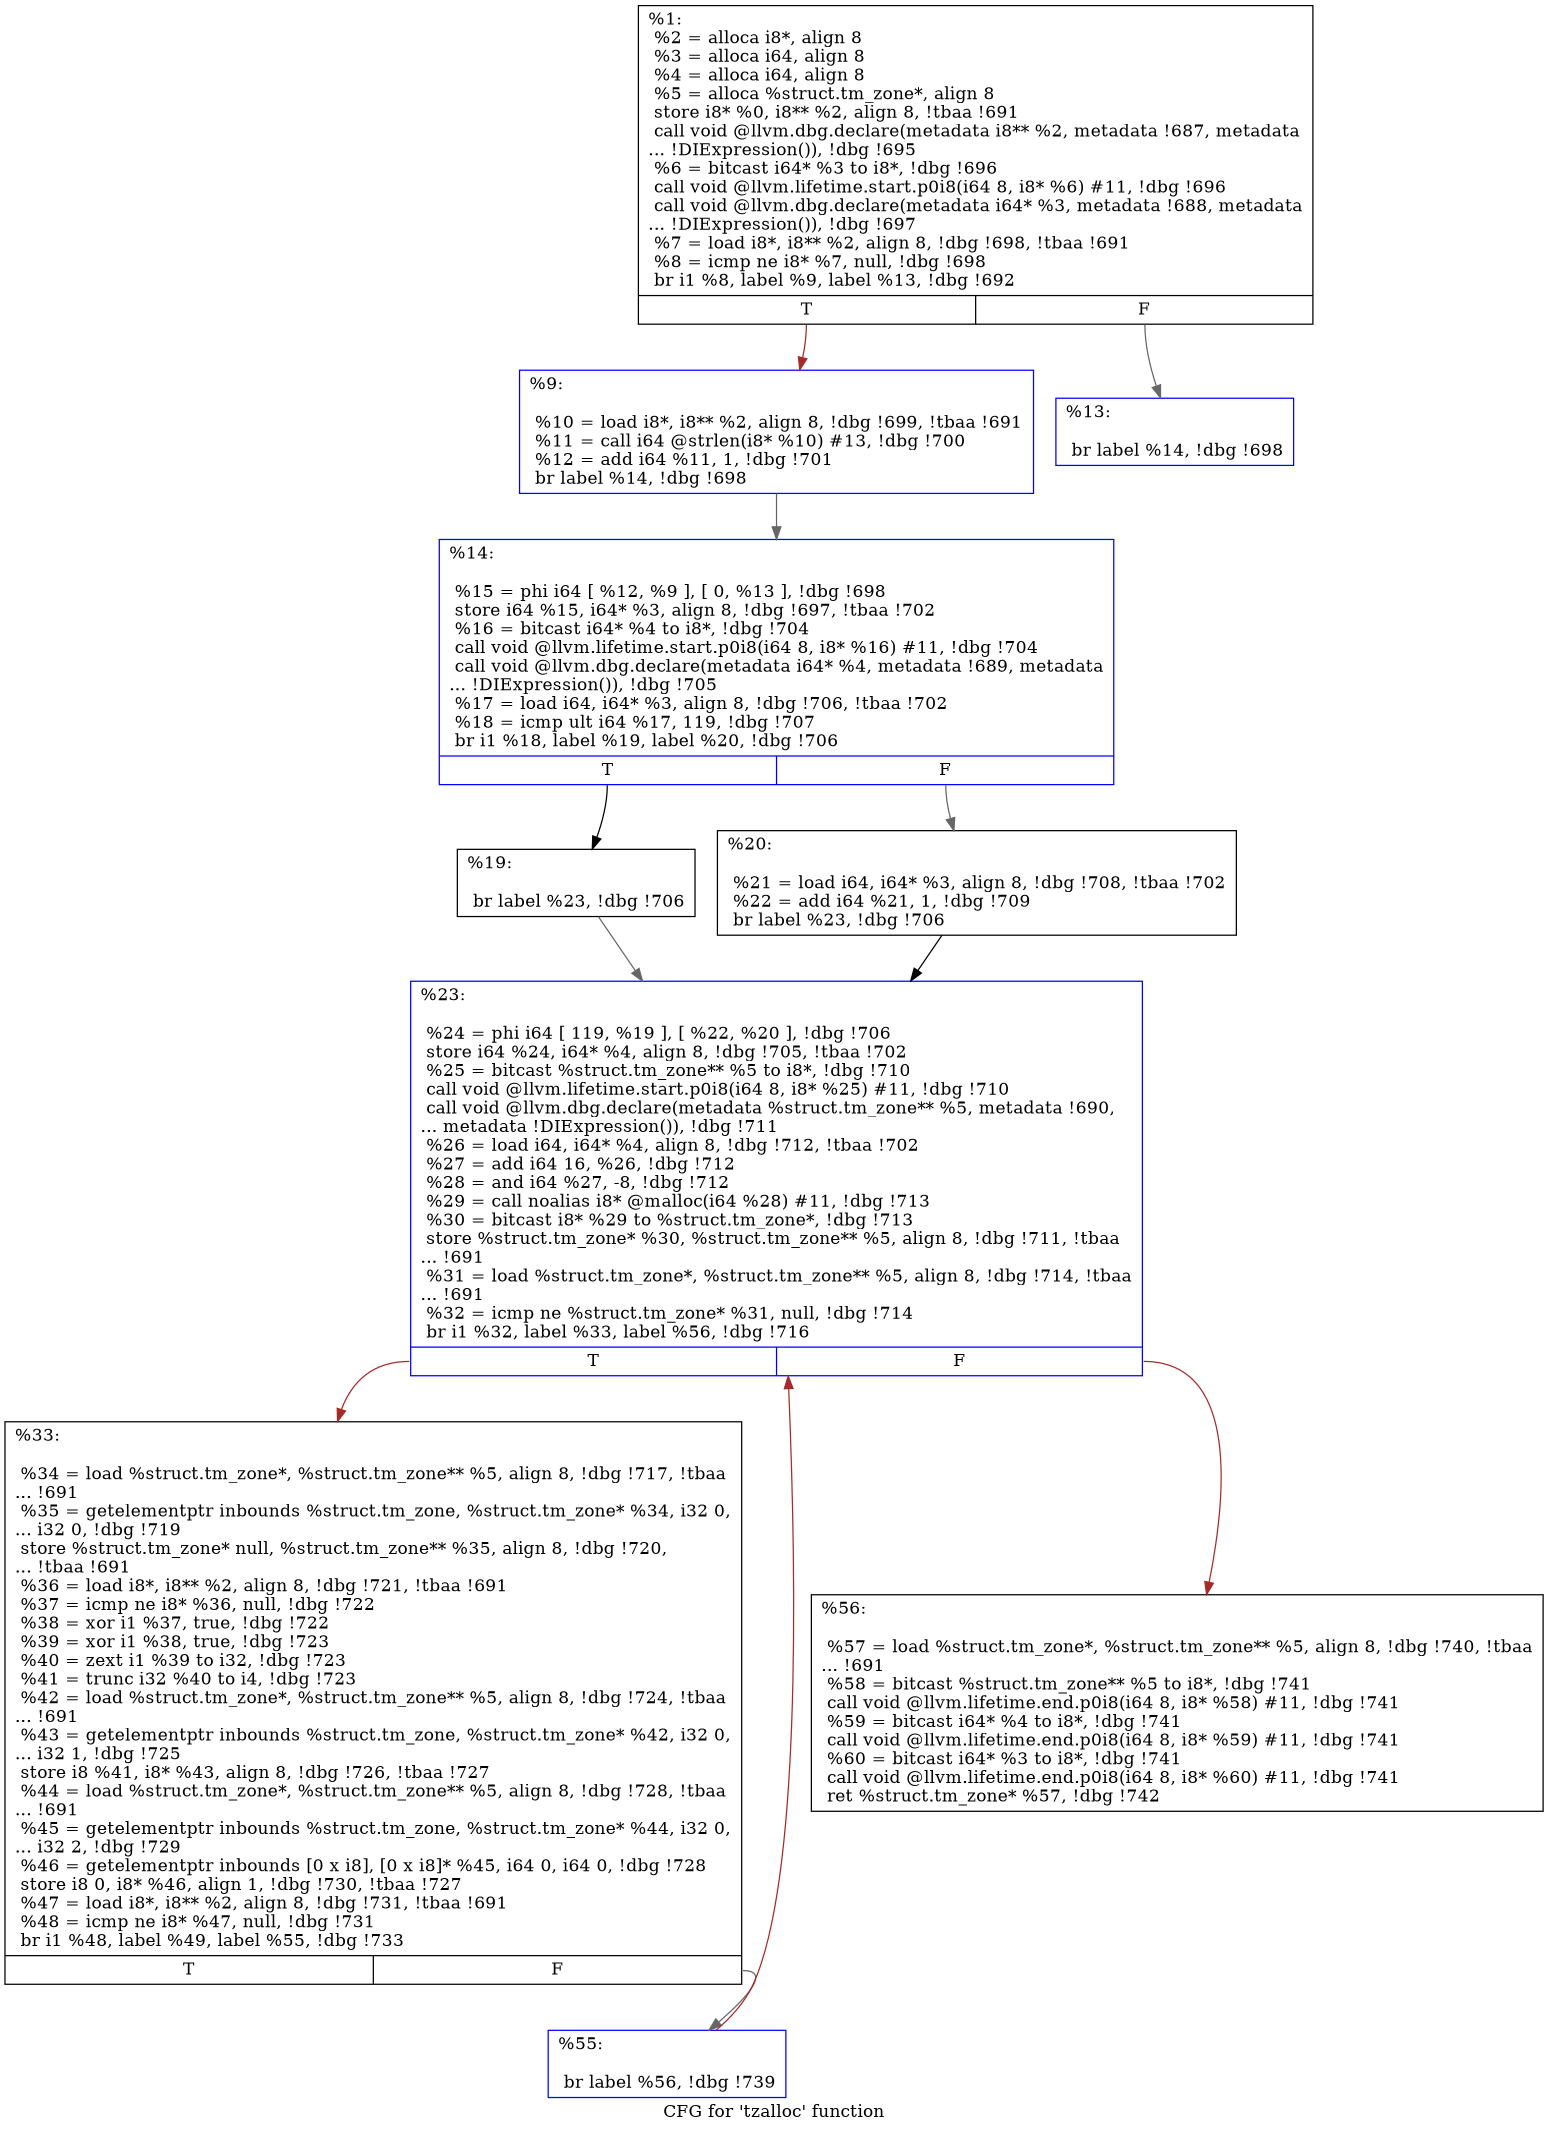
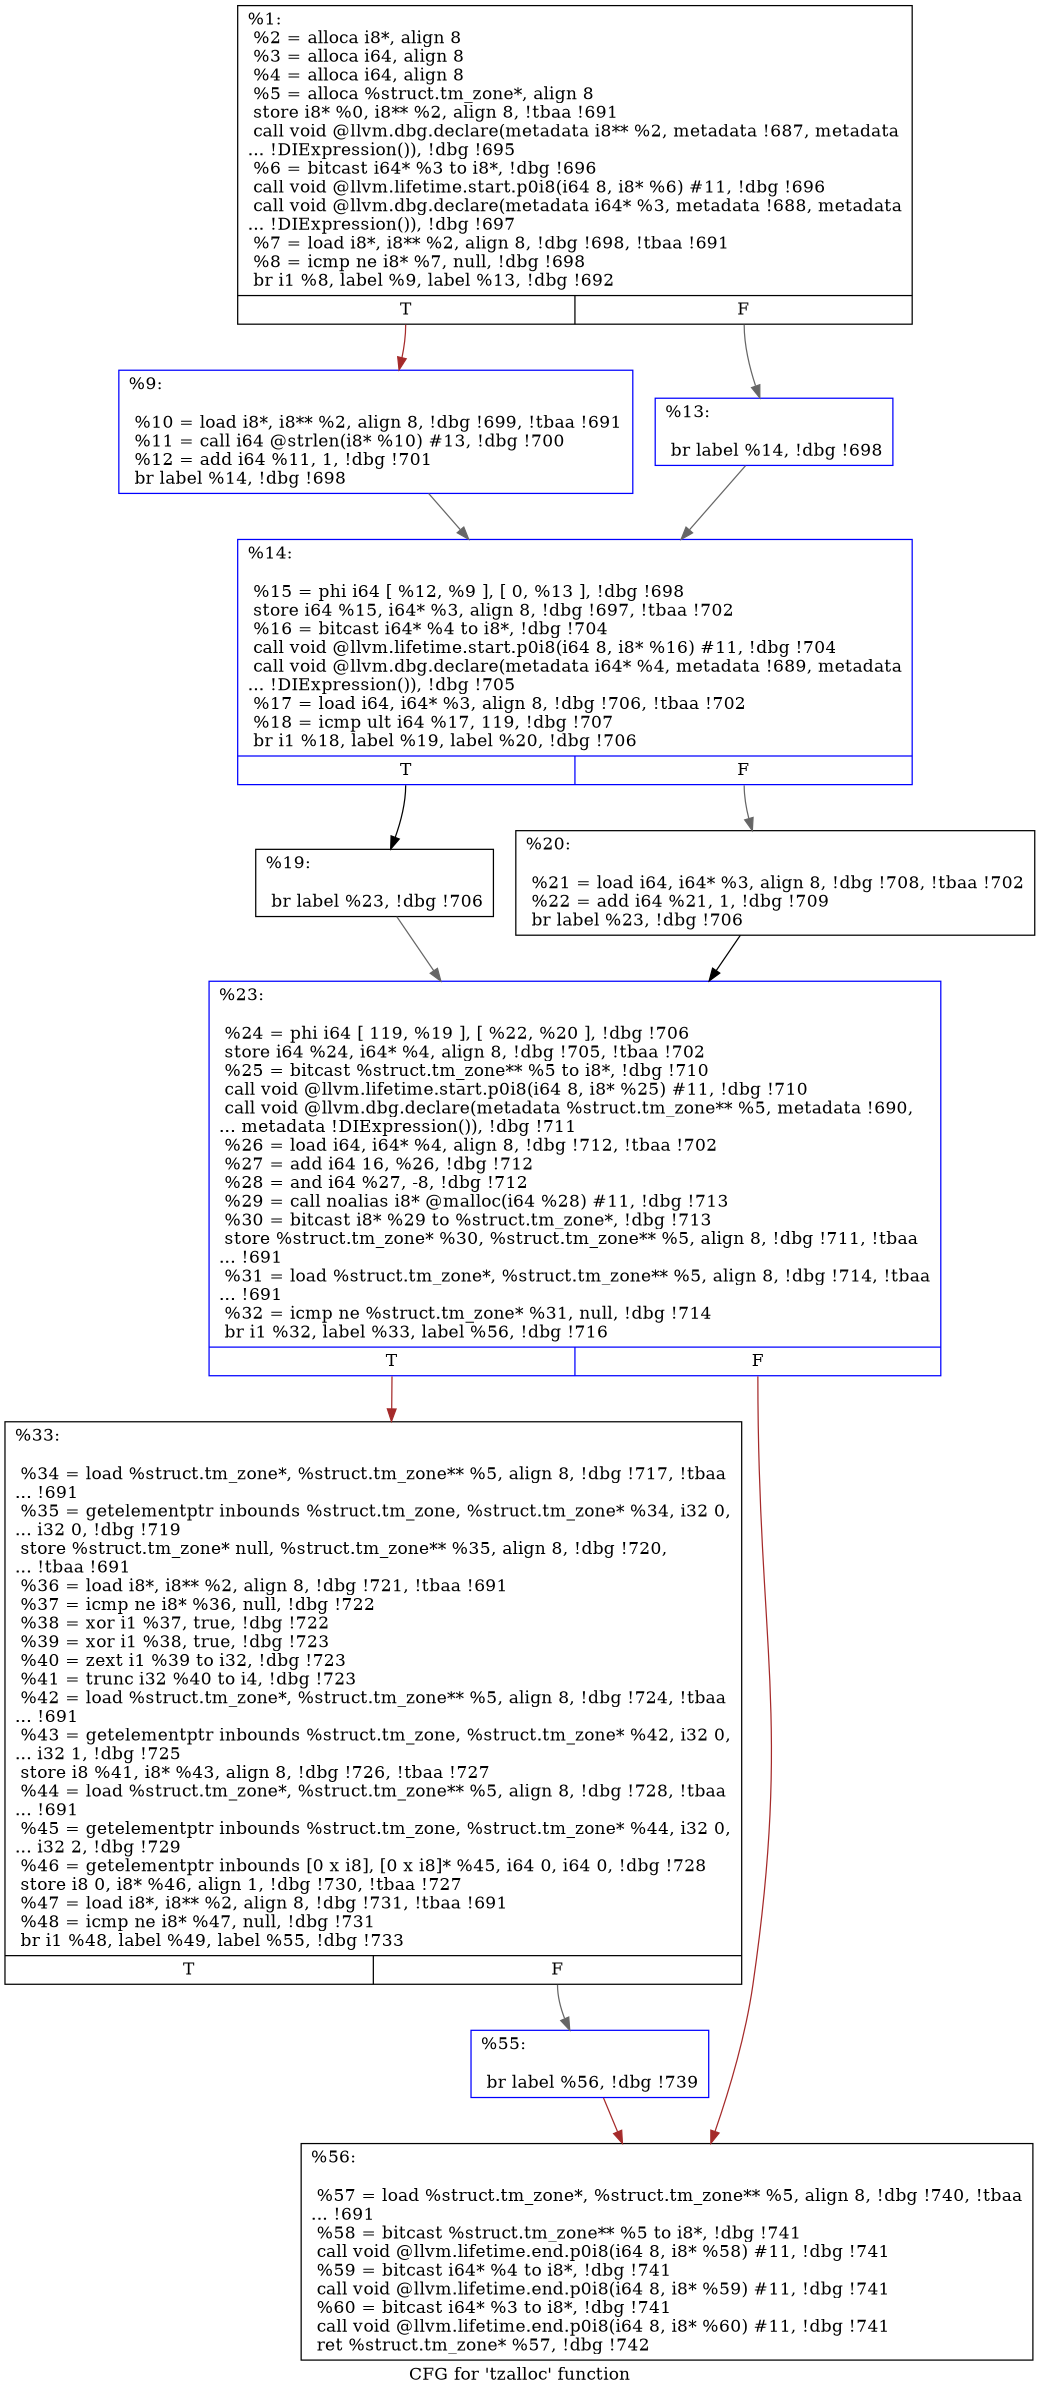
none -> (718, 498)
(792, 1718) -> (611, 2115)
